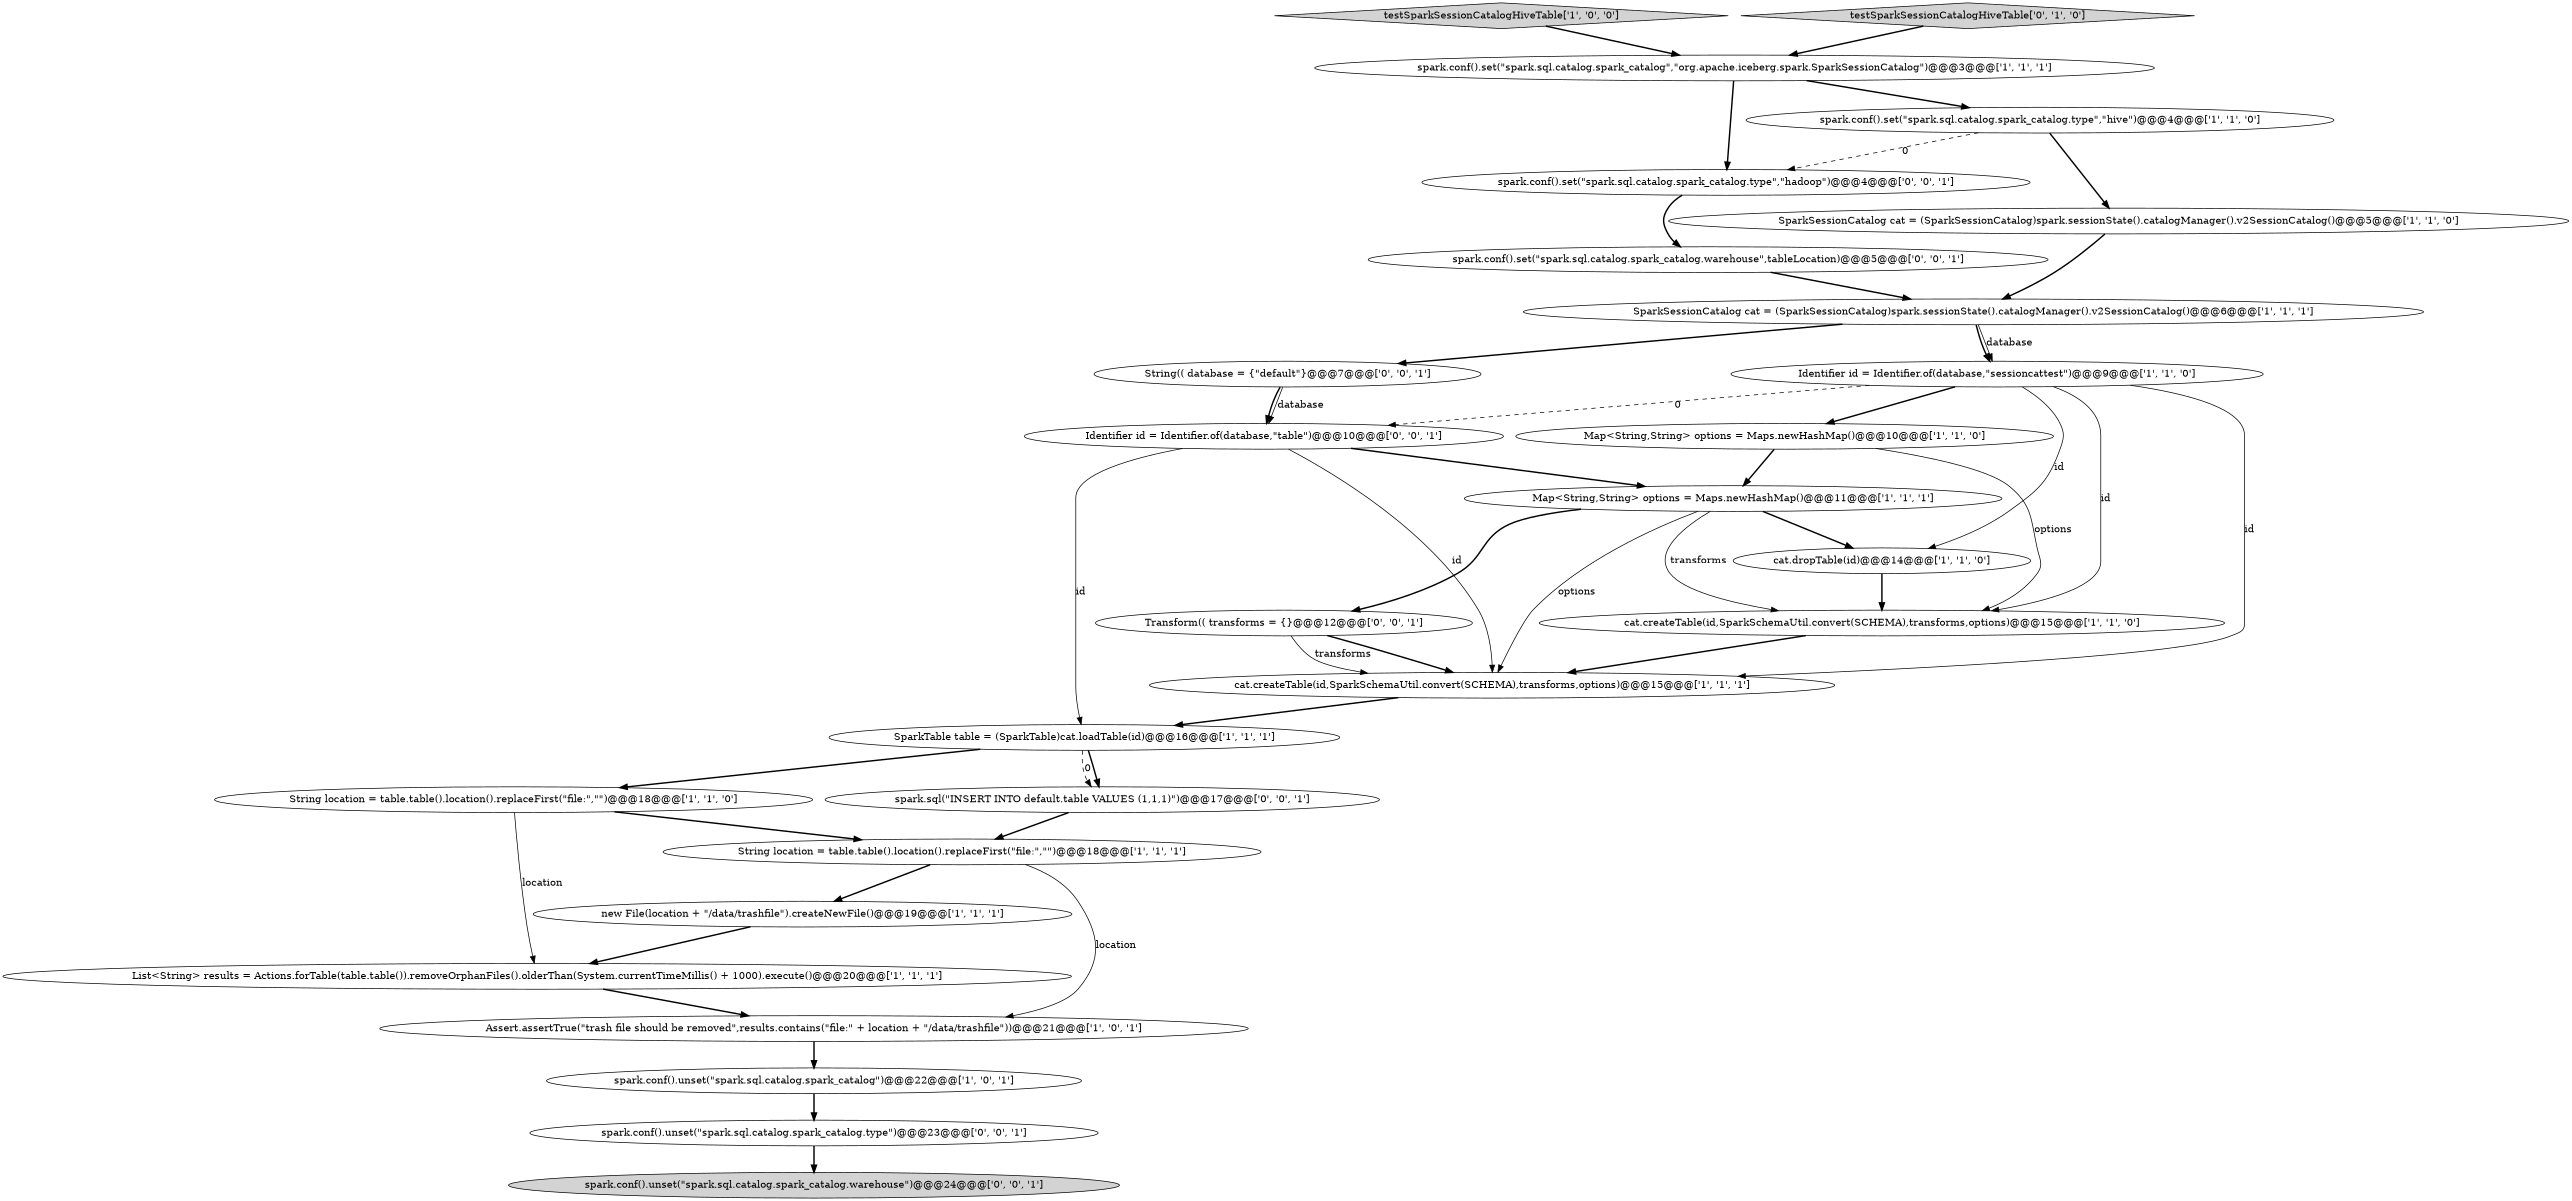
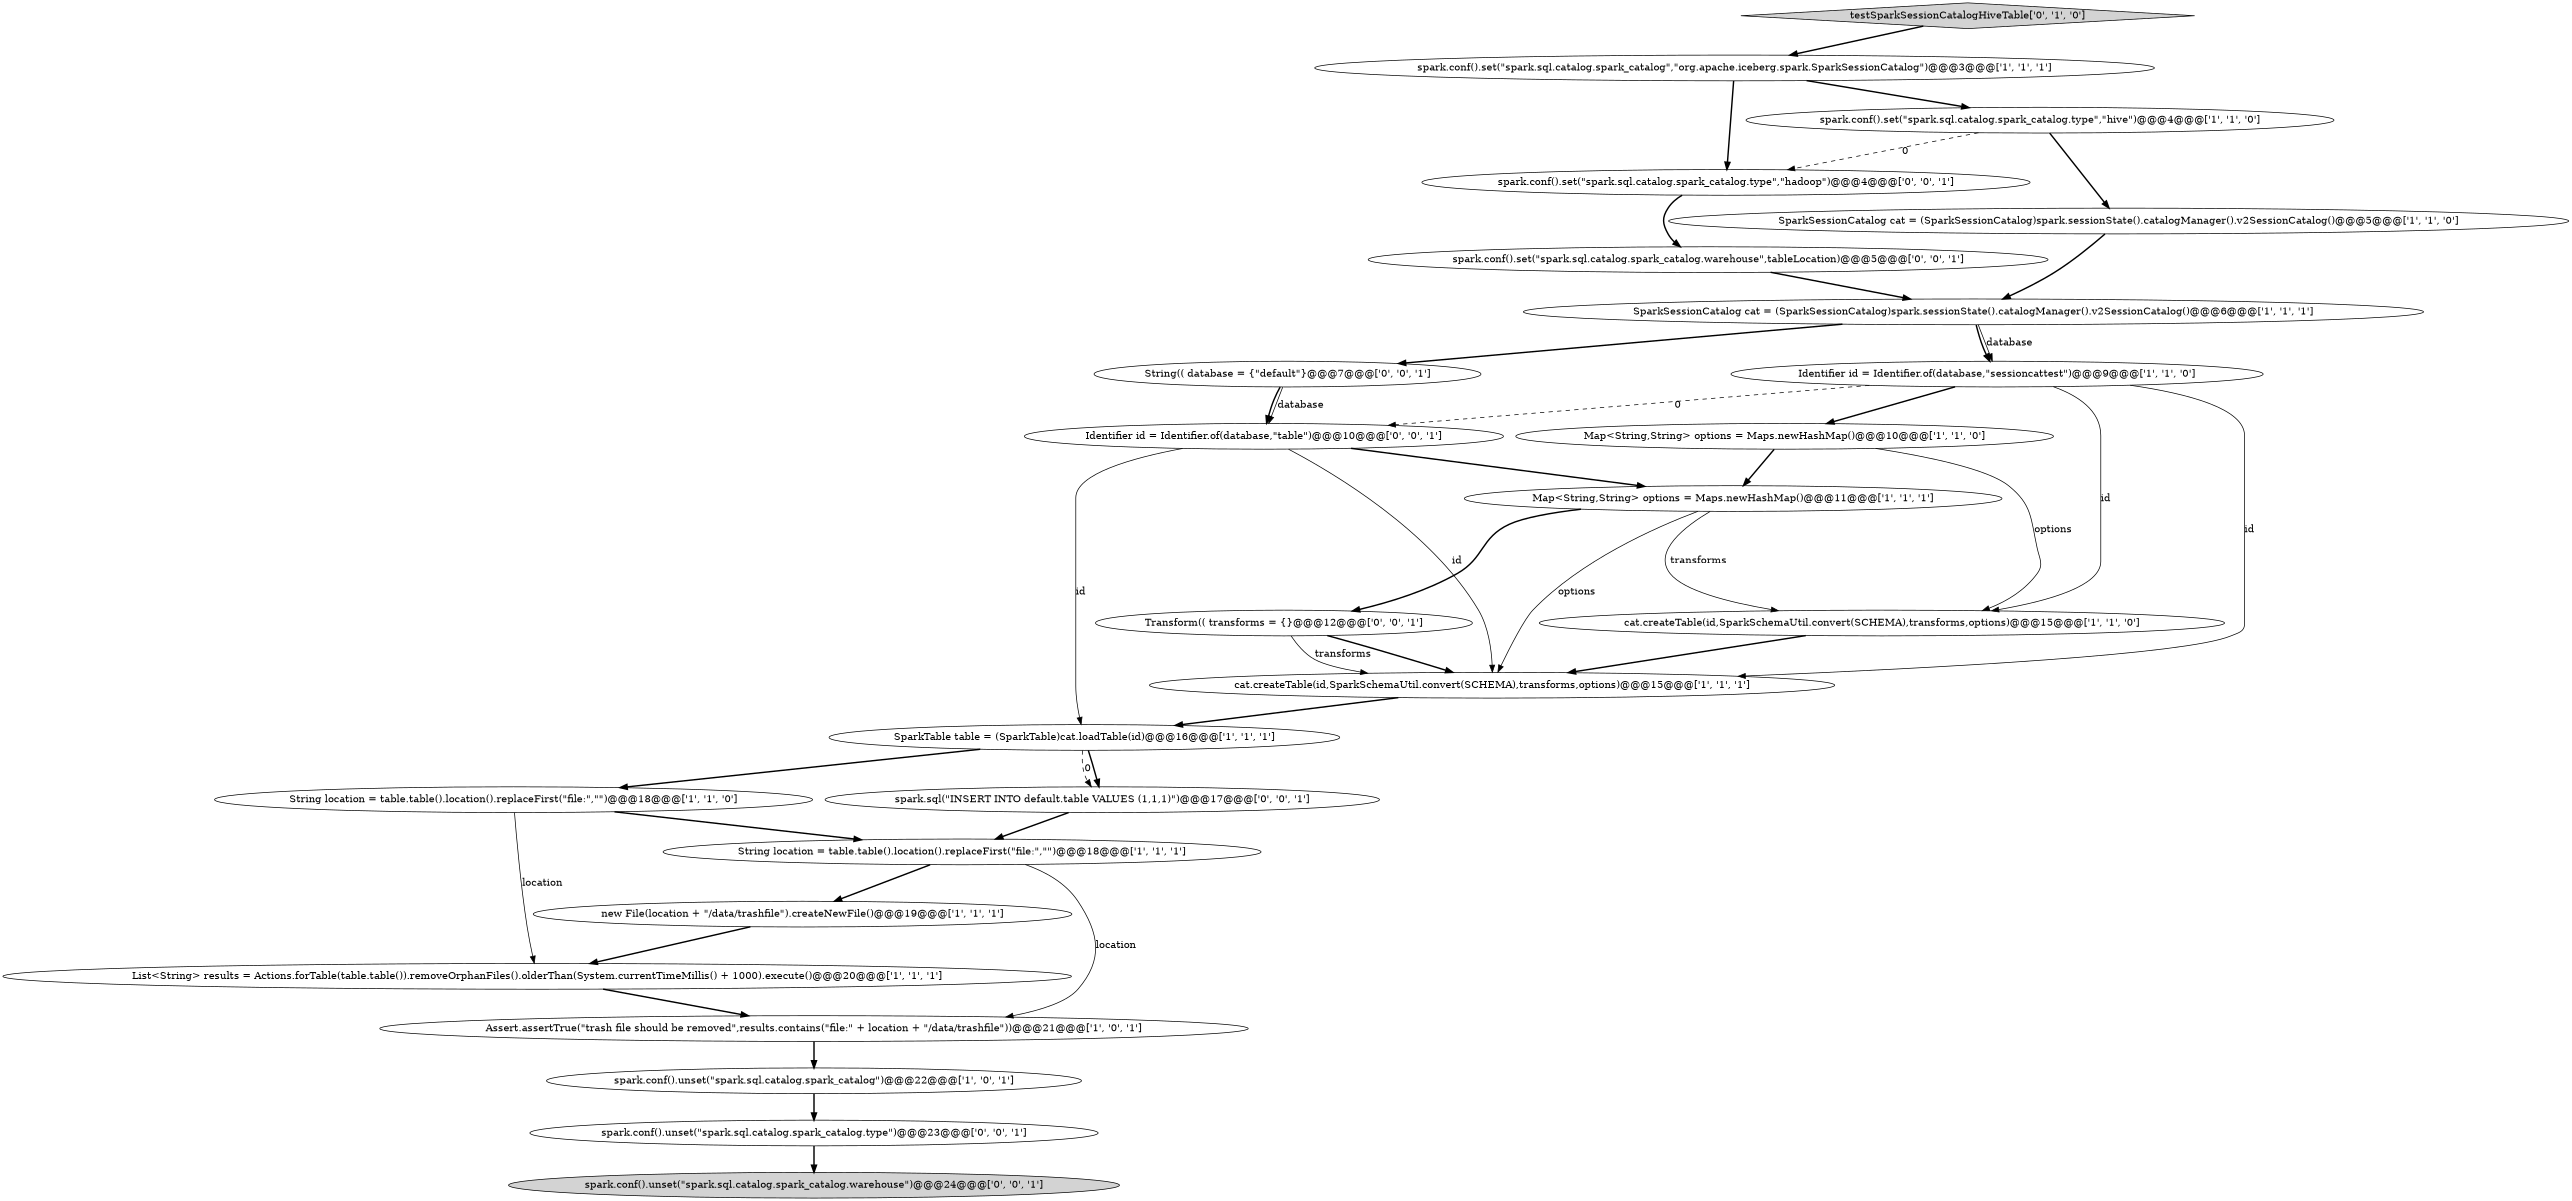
(1501, 16) -> none
(1882, 561) -> none
